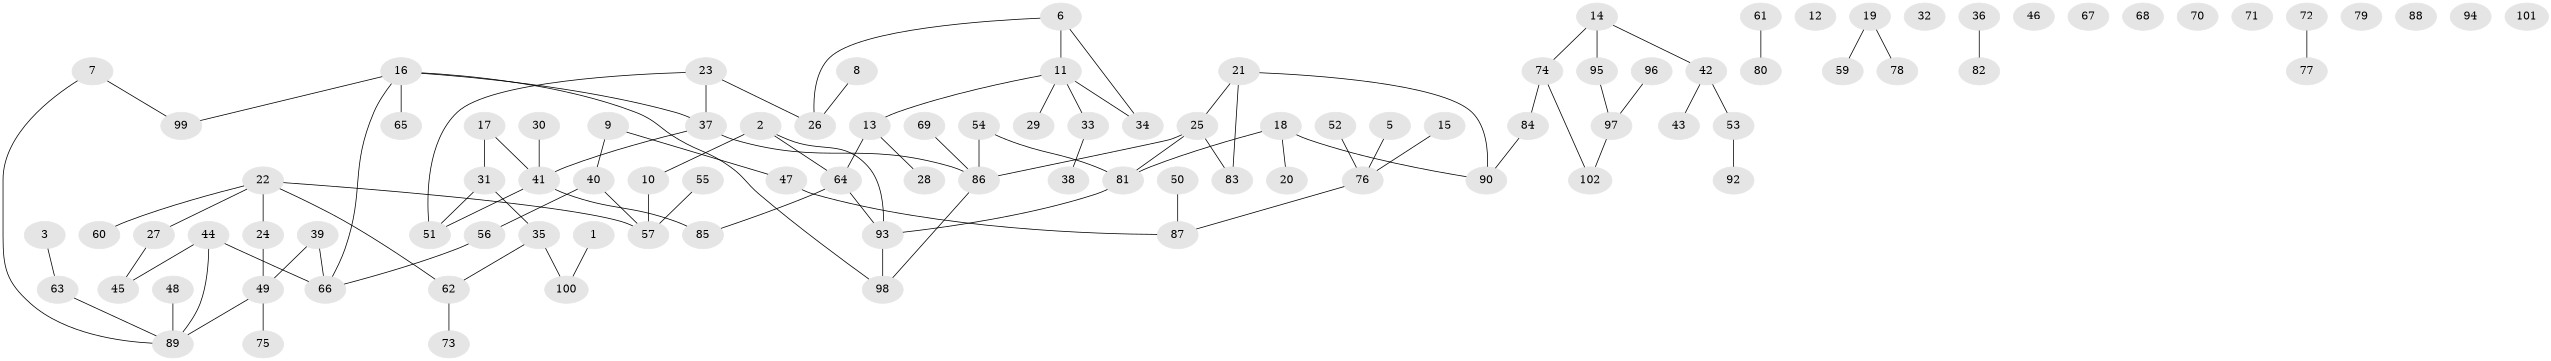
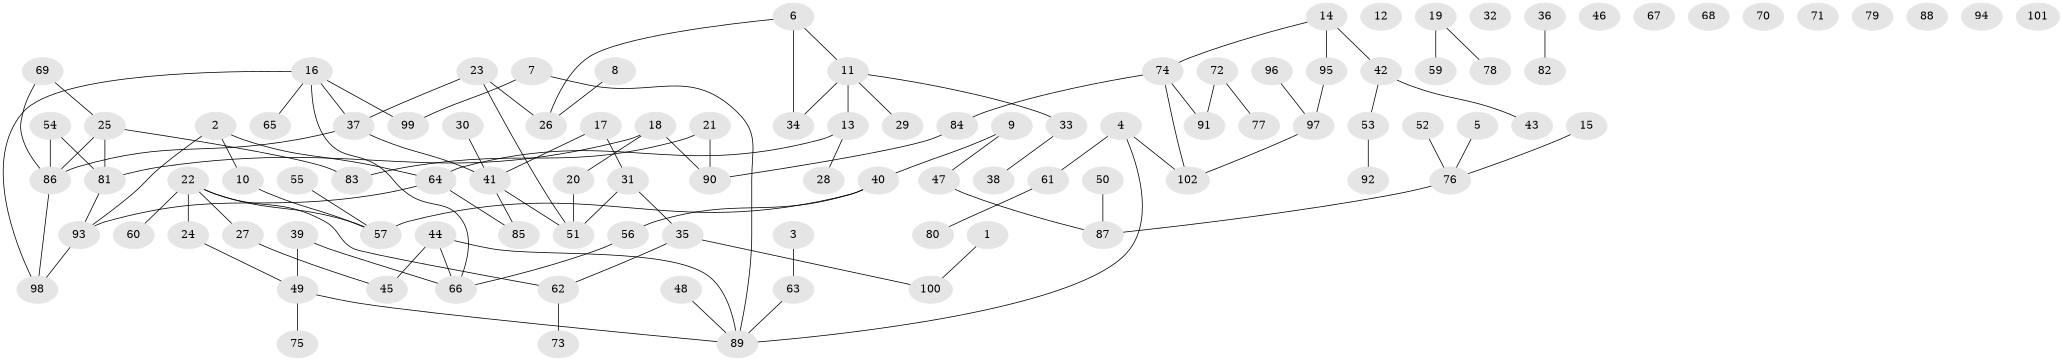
(1218, 99) -> (74, 99)
none -> (1121, 126)
none -> (1204, 126)
none -> (574, 209)
